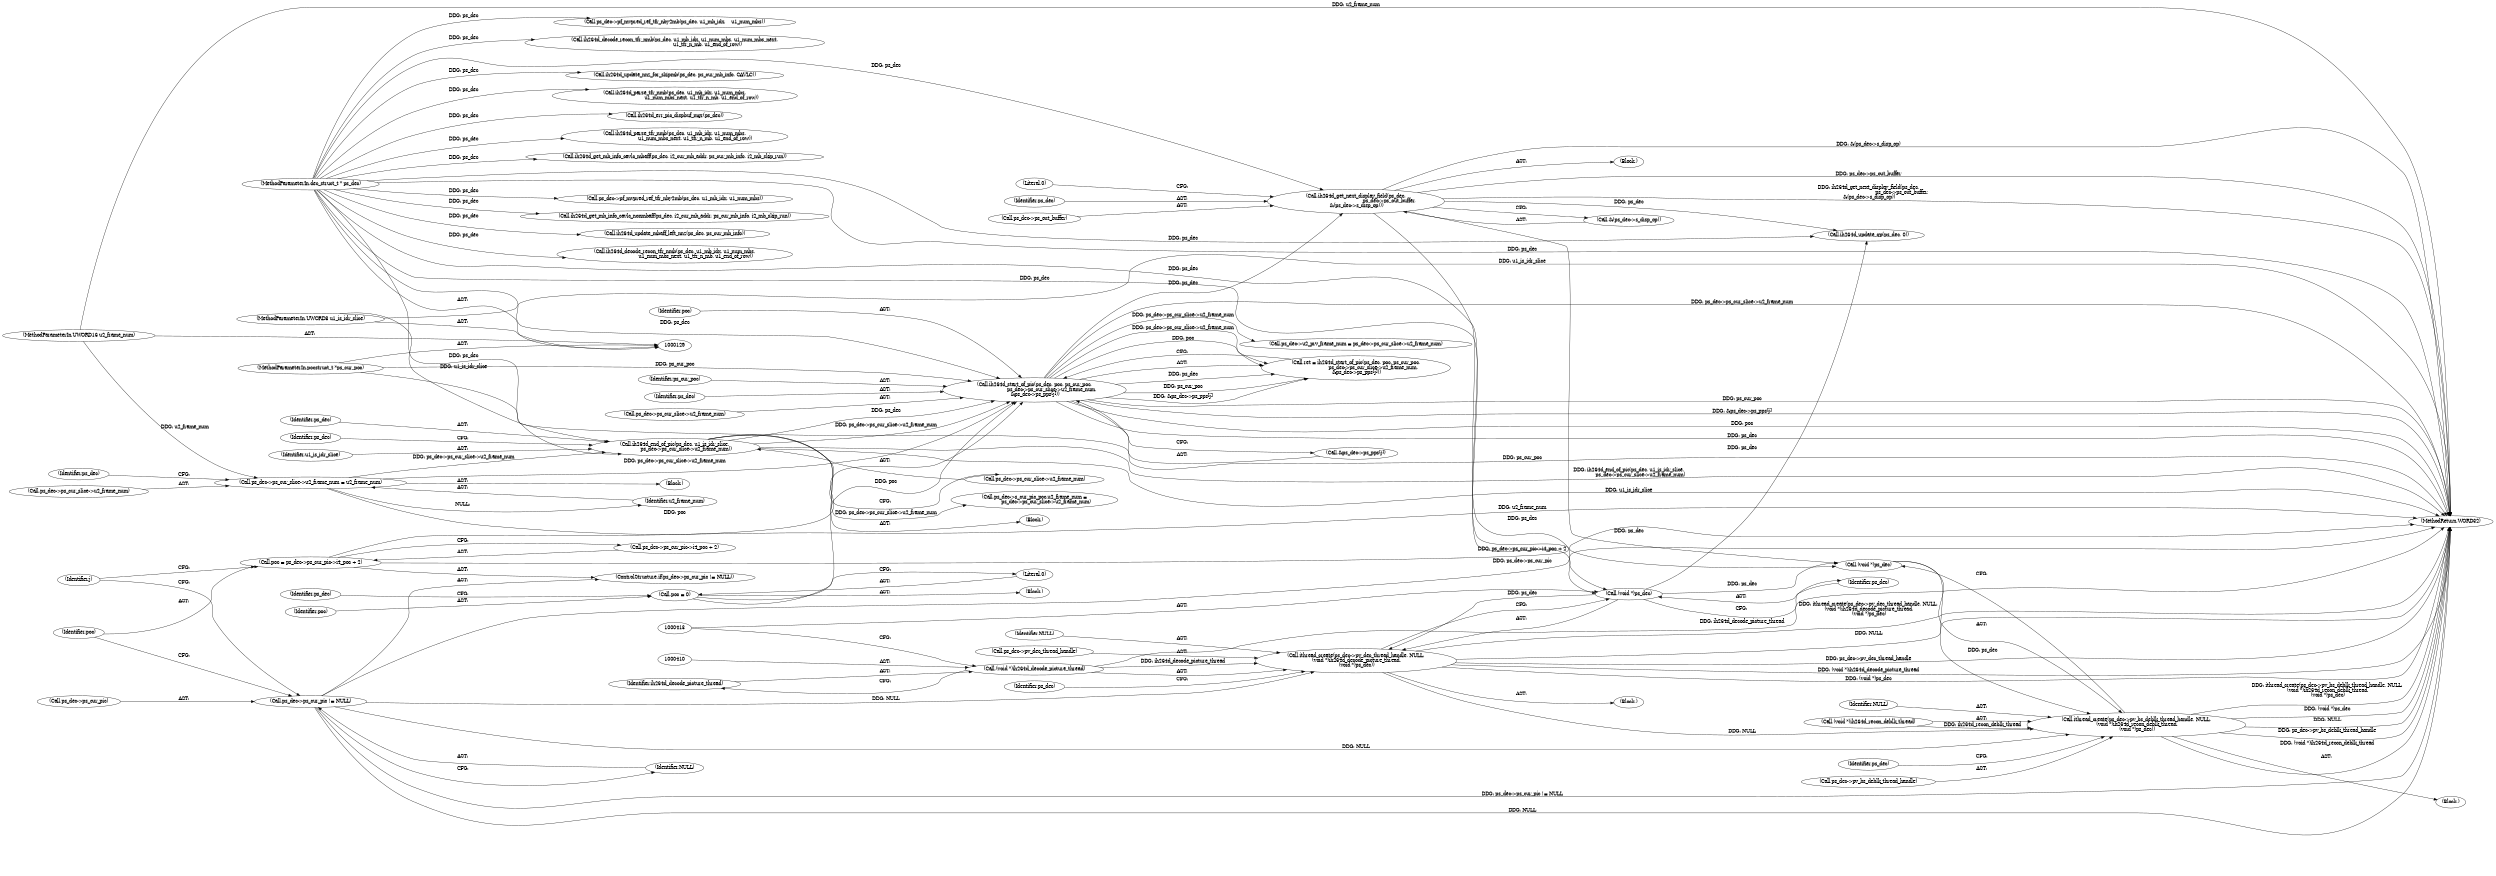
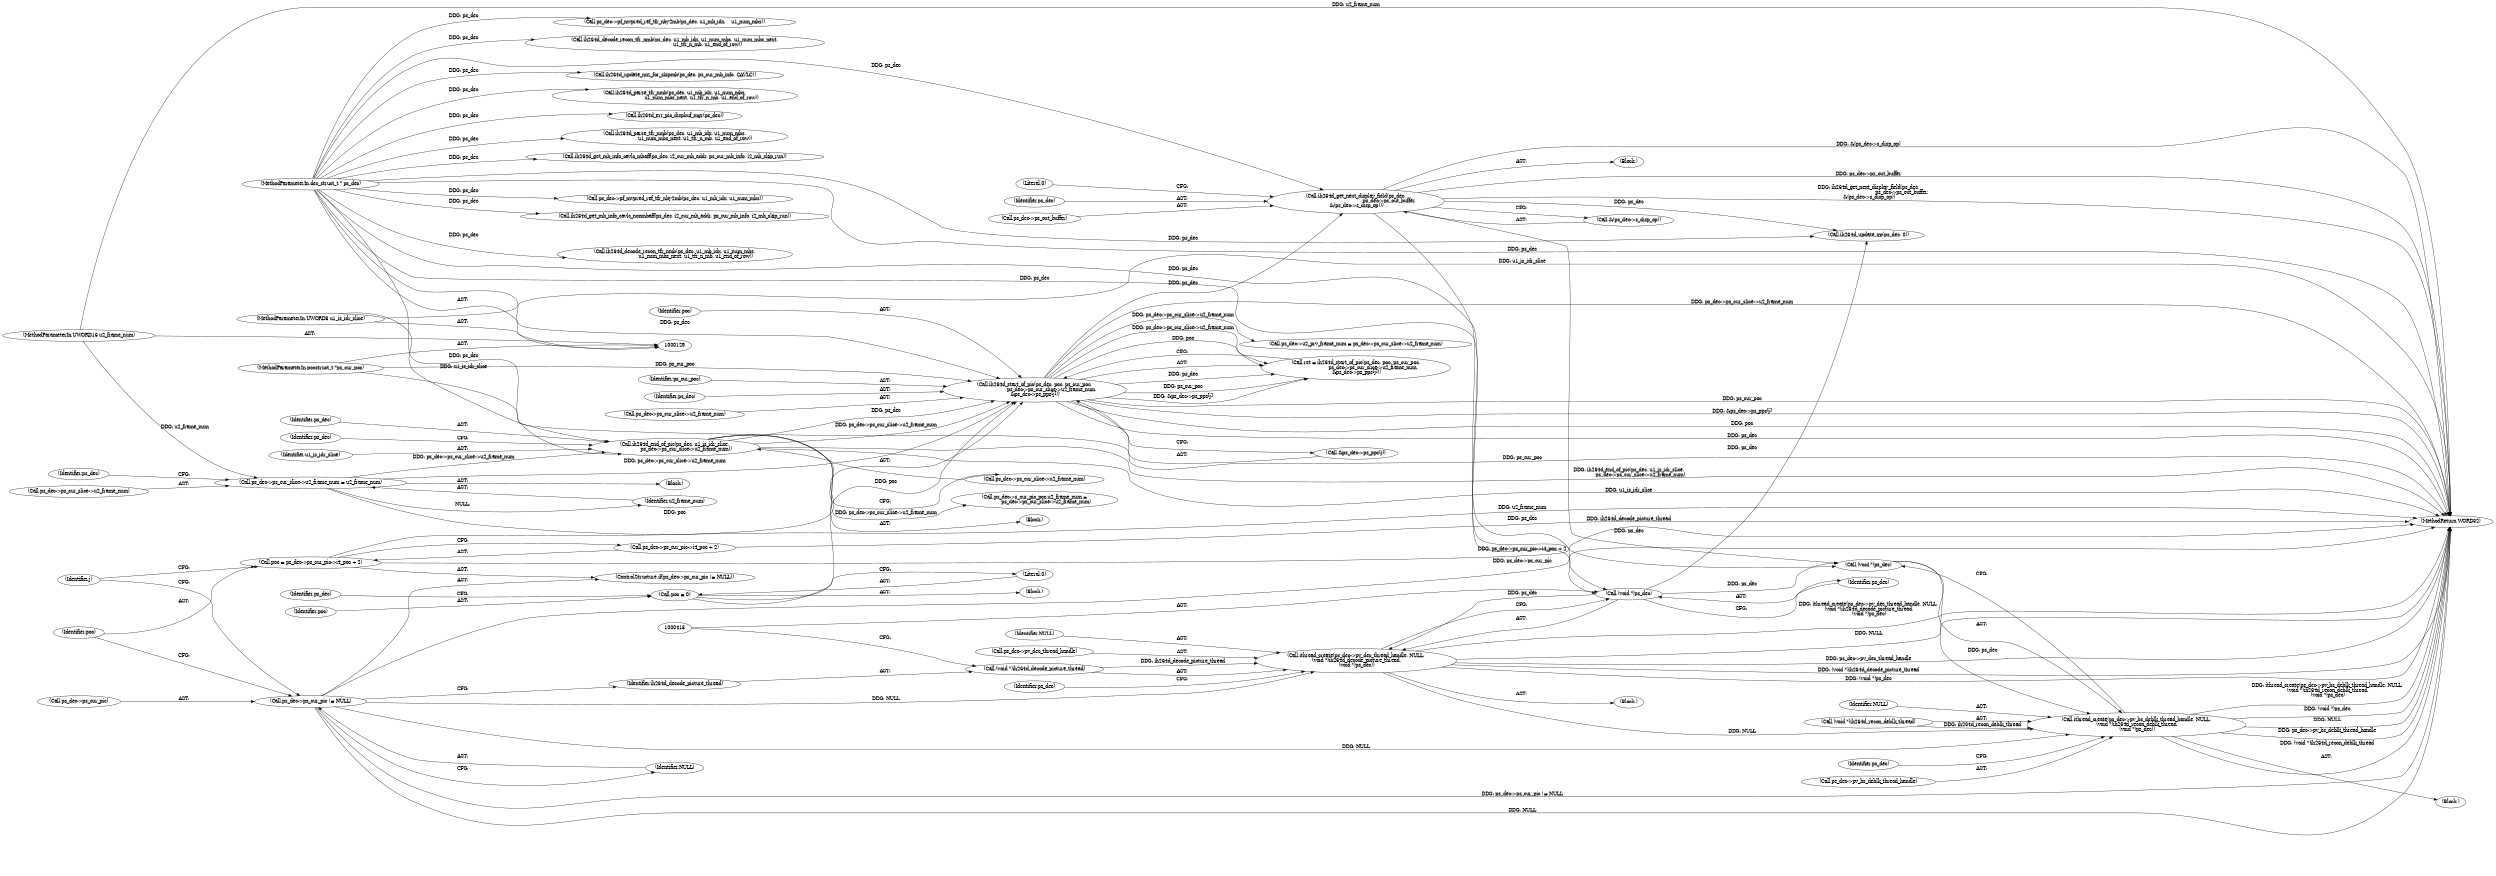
(675, 234) -> none
(1782, 627) -> (1528, 524)
(675, 659) -> none
(848, 694) -> (487, 693)
